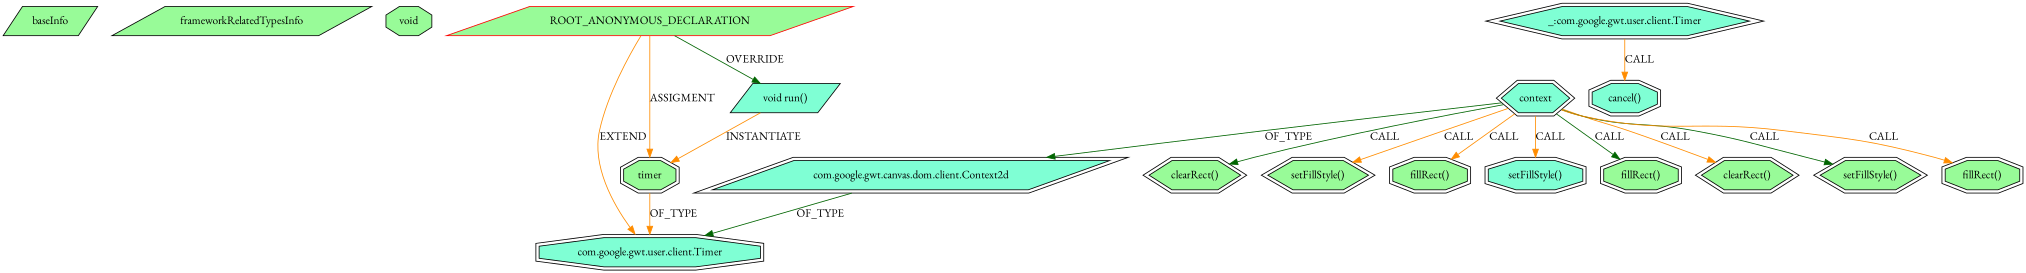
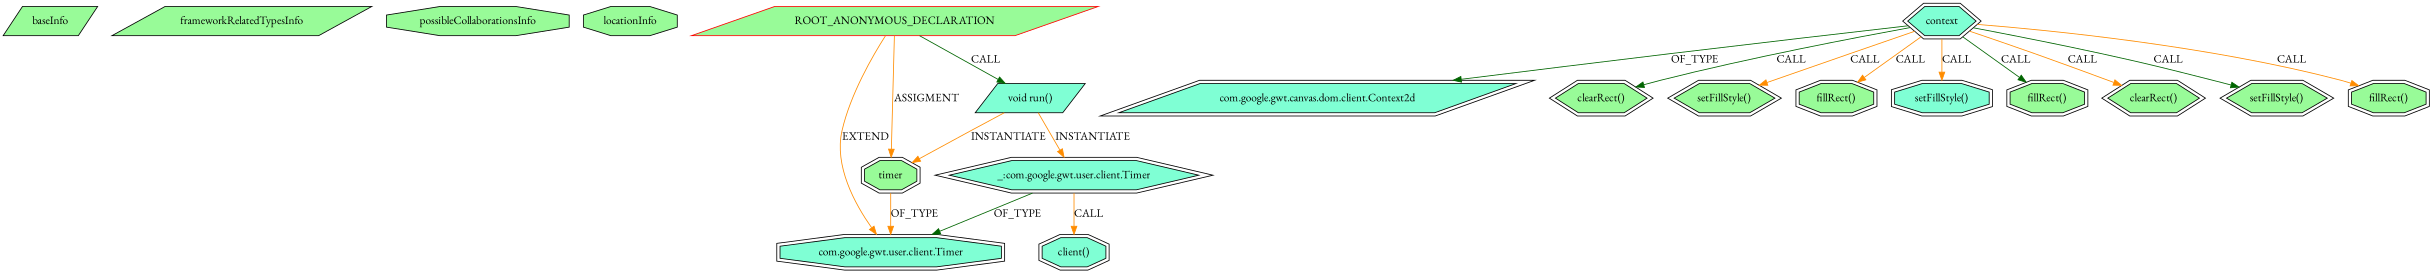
(409, 21) -> (630, 21)
none -> (478, 21)
(755, 60) -> (986, 60)
(1625, 98) -> (1074, 252)
none -> (1049, 131)
(782, 213) -> (986, 212)
